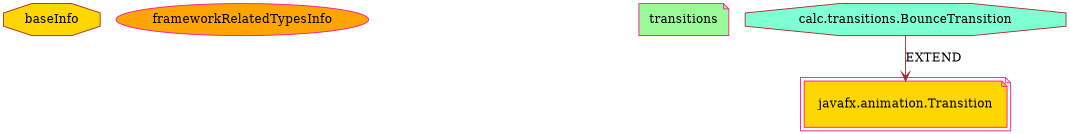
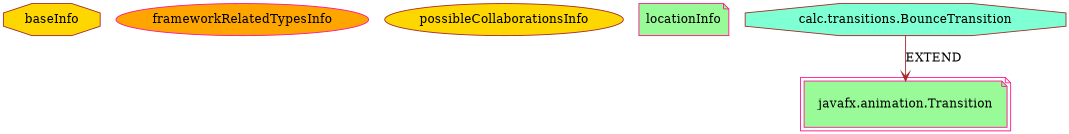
none -> (504, 20)
(684, 20) -> (684, 20)
(906, 104) -> (906, 104)
